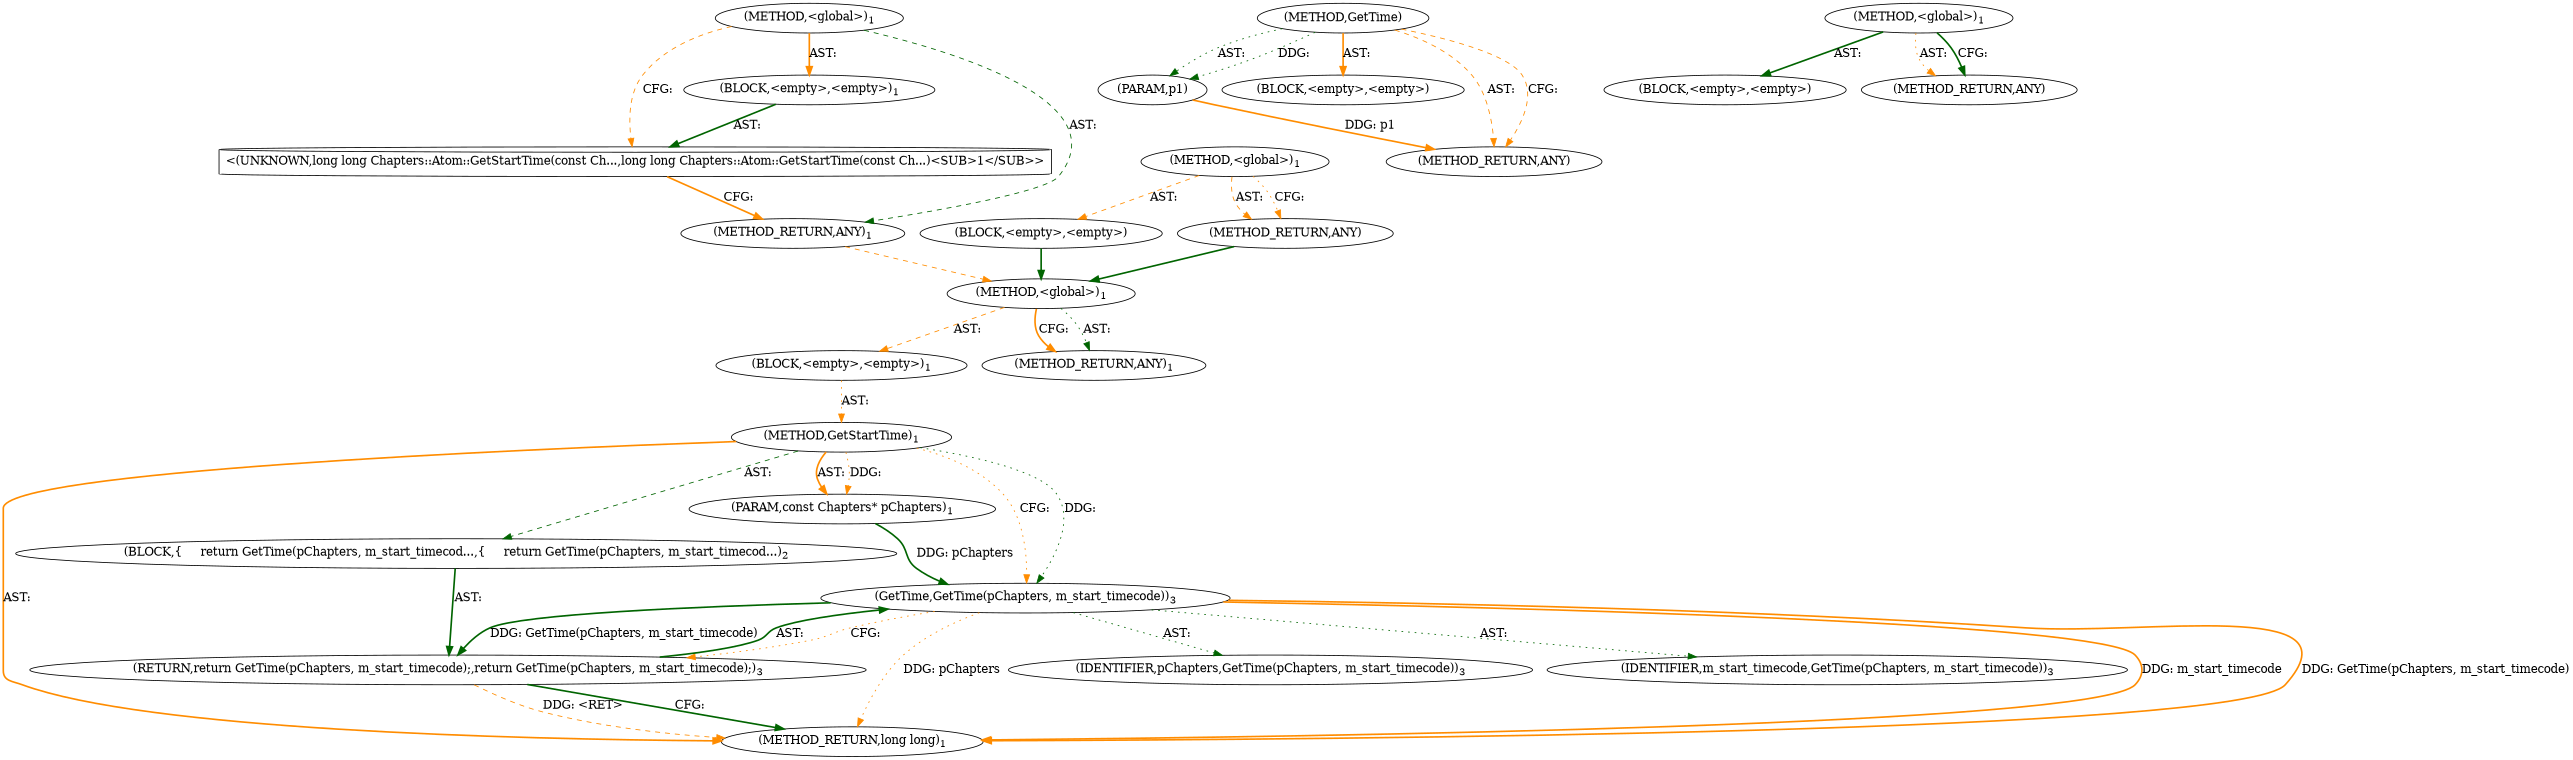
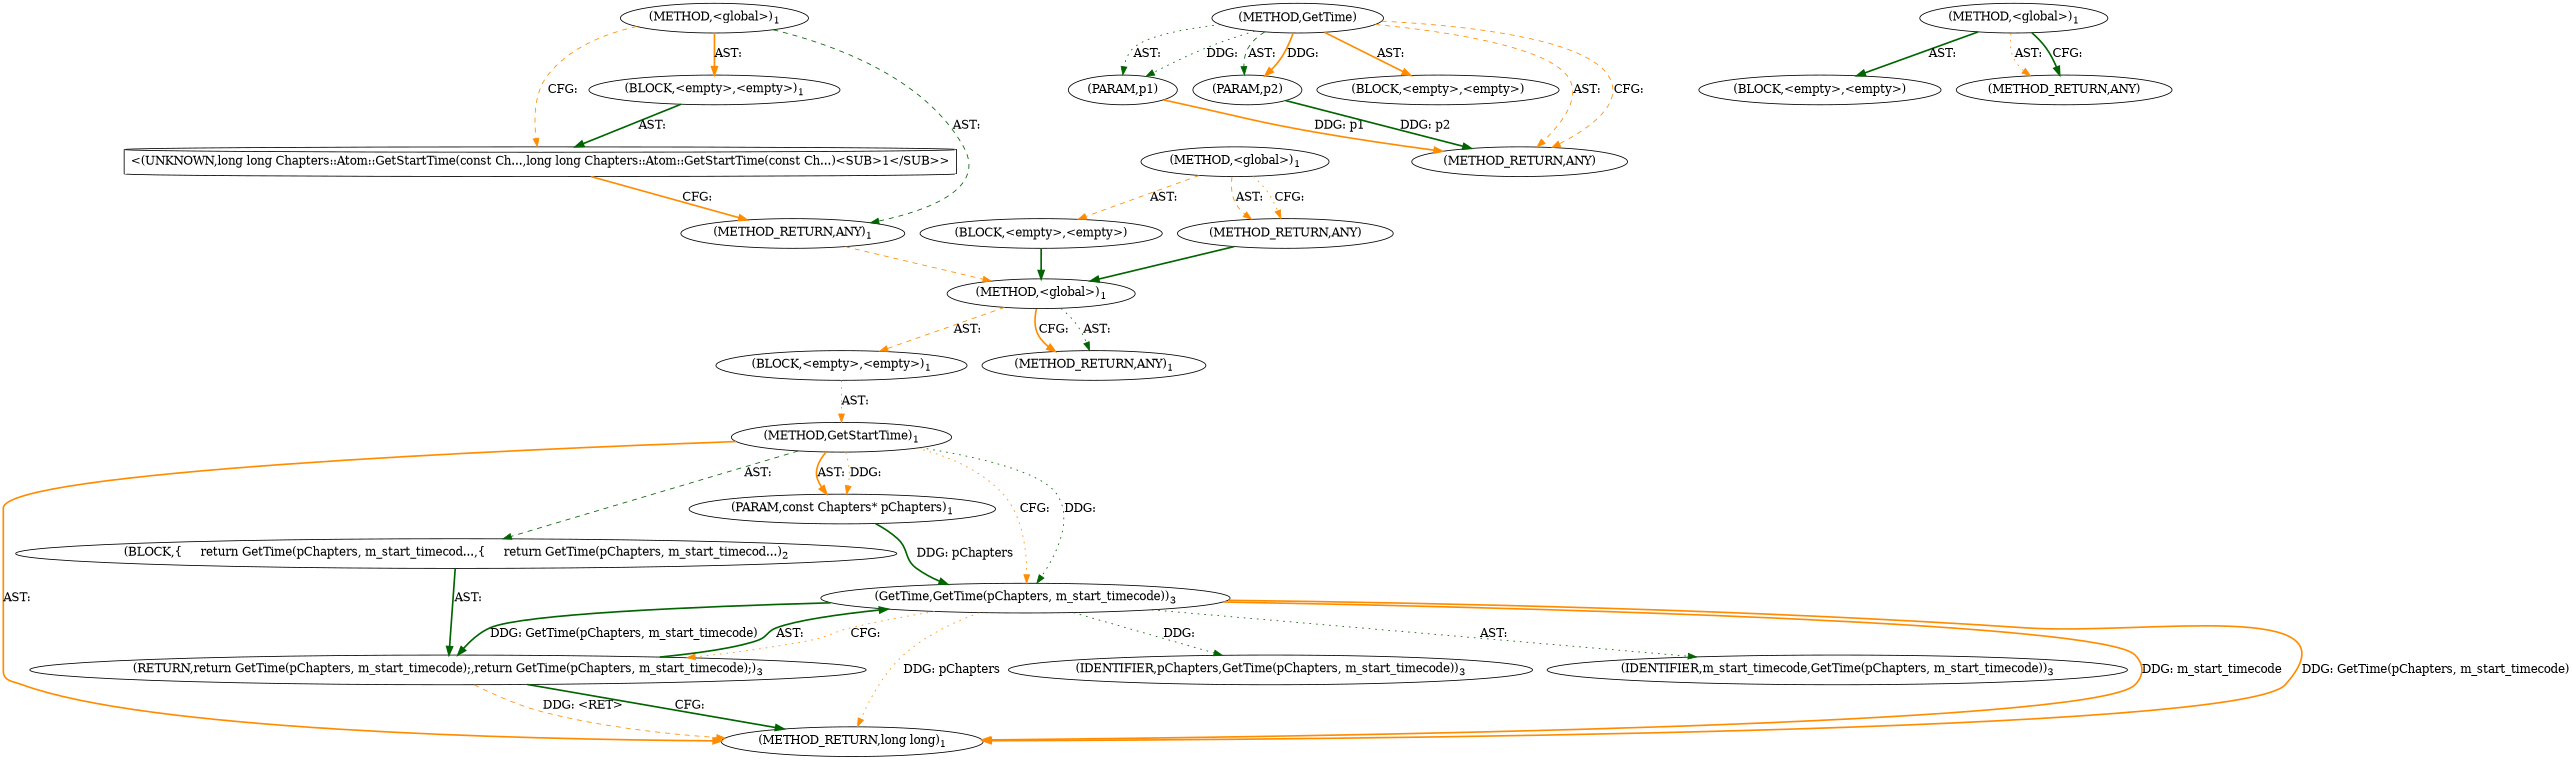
none -> (1247, 90)
(1179, 634) -> (1181, 634)
